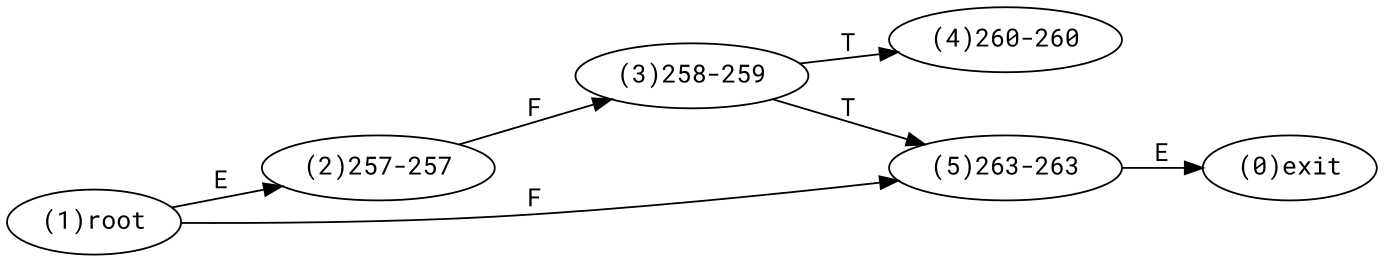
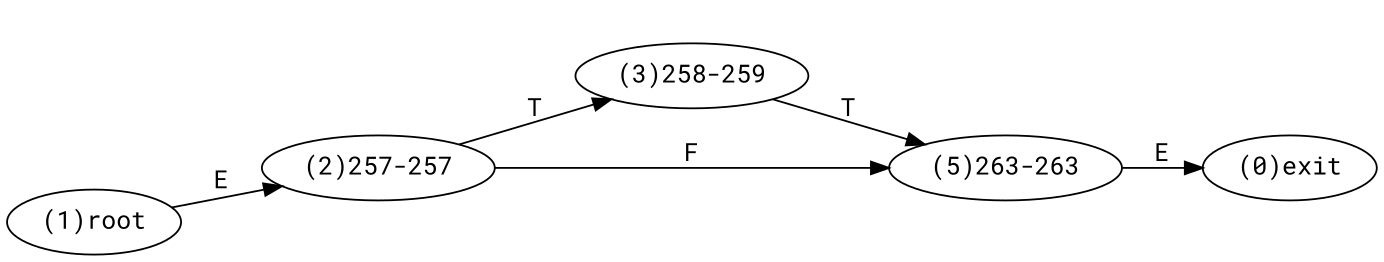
(1006, 40) -> none
(535, 109) -> (535, 109)
(531, 214) -> (683, 168)
